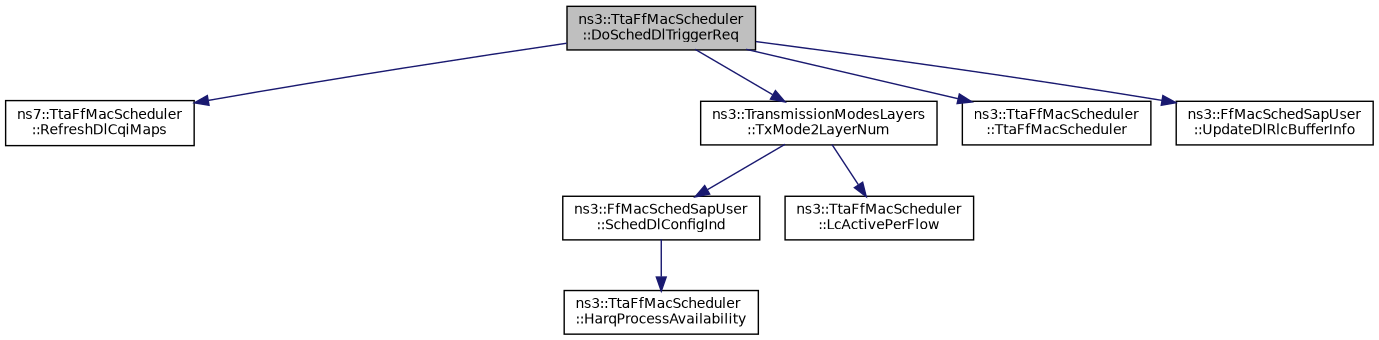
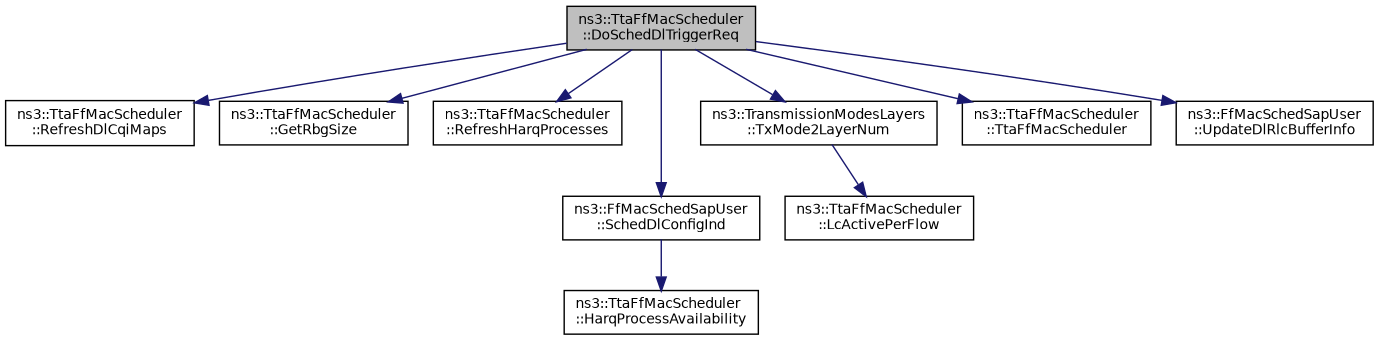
(100, 123) -> (100, 123)
none -> (314, 123)
none -> (528, 123)
(746, 167) -> (661, 116)
